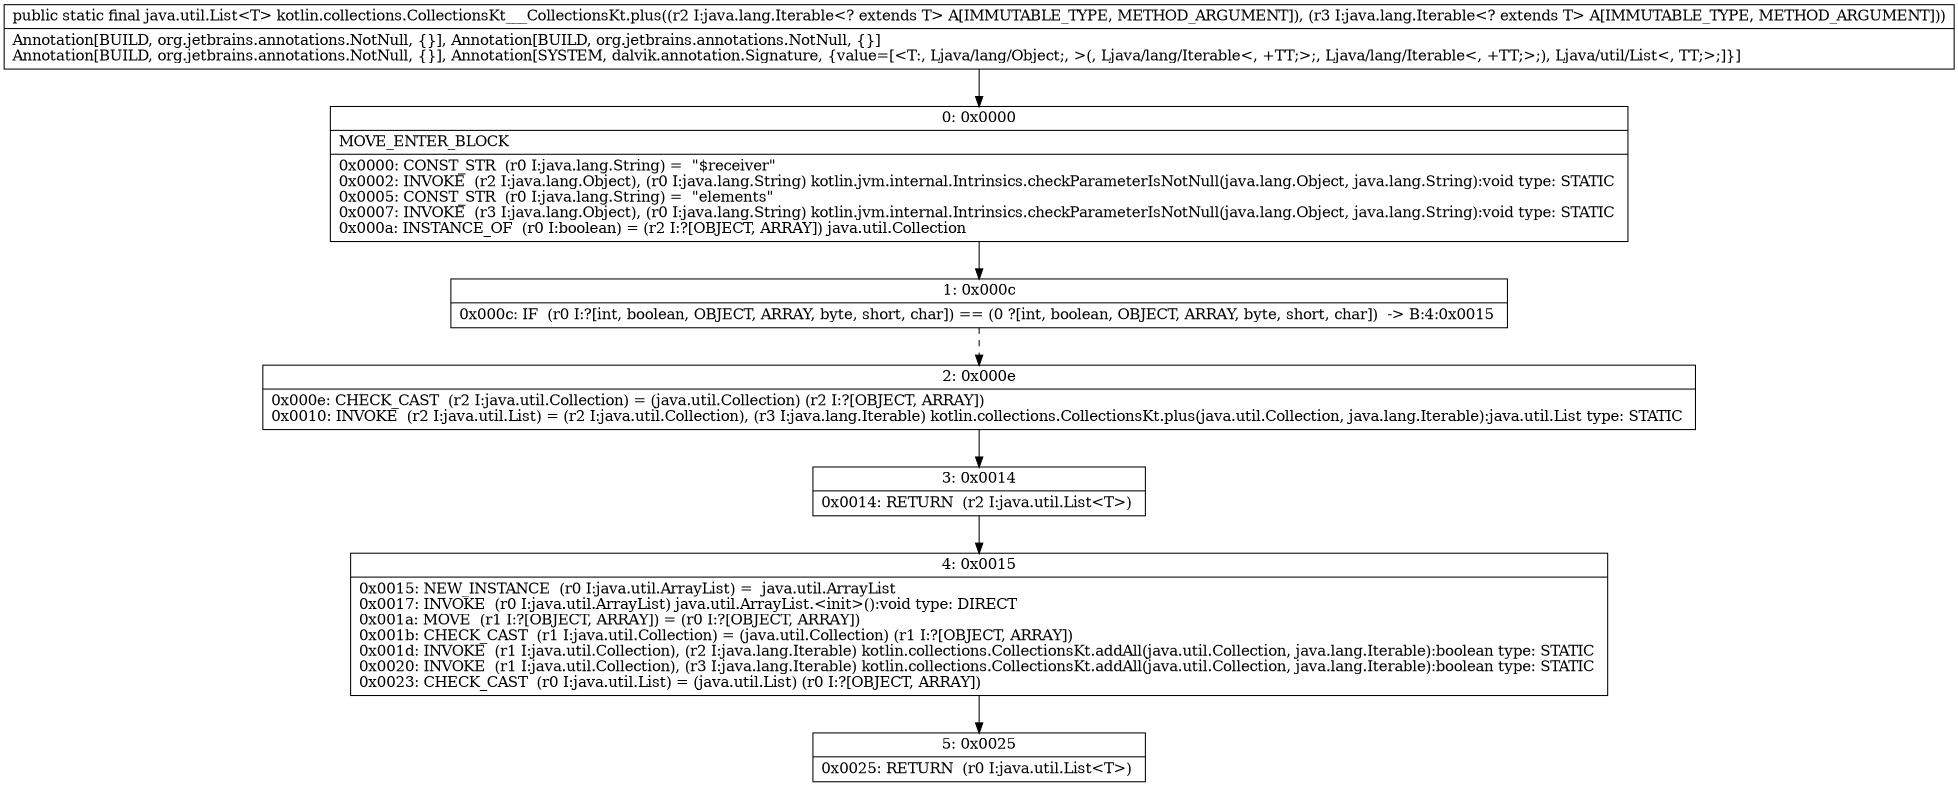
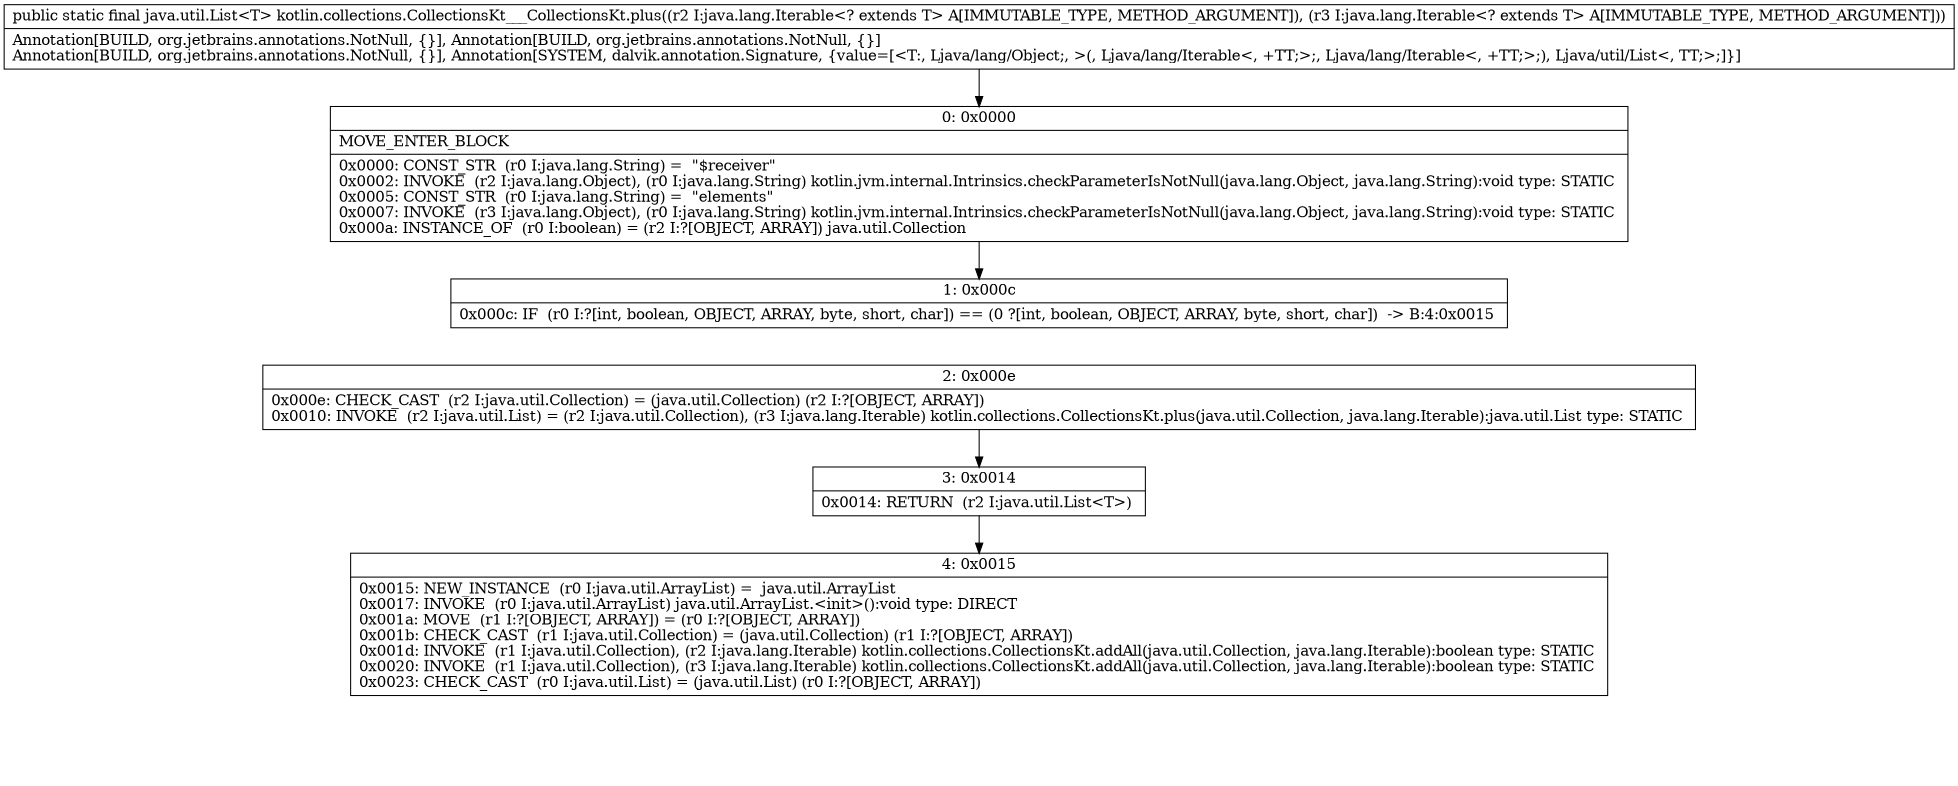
(979, 341) -> none
(979, 757) -> none
